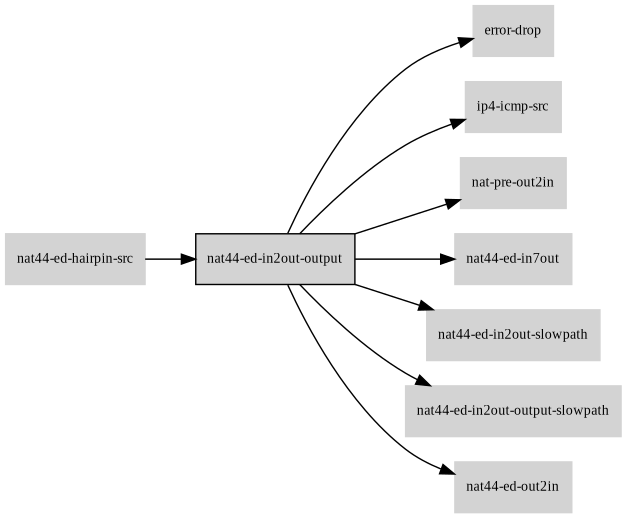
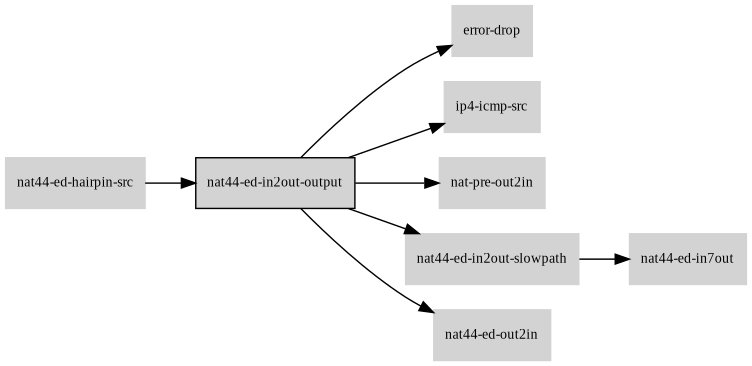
(398, 259) -> (597, 259)
(513, 411) -> none
